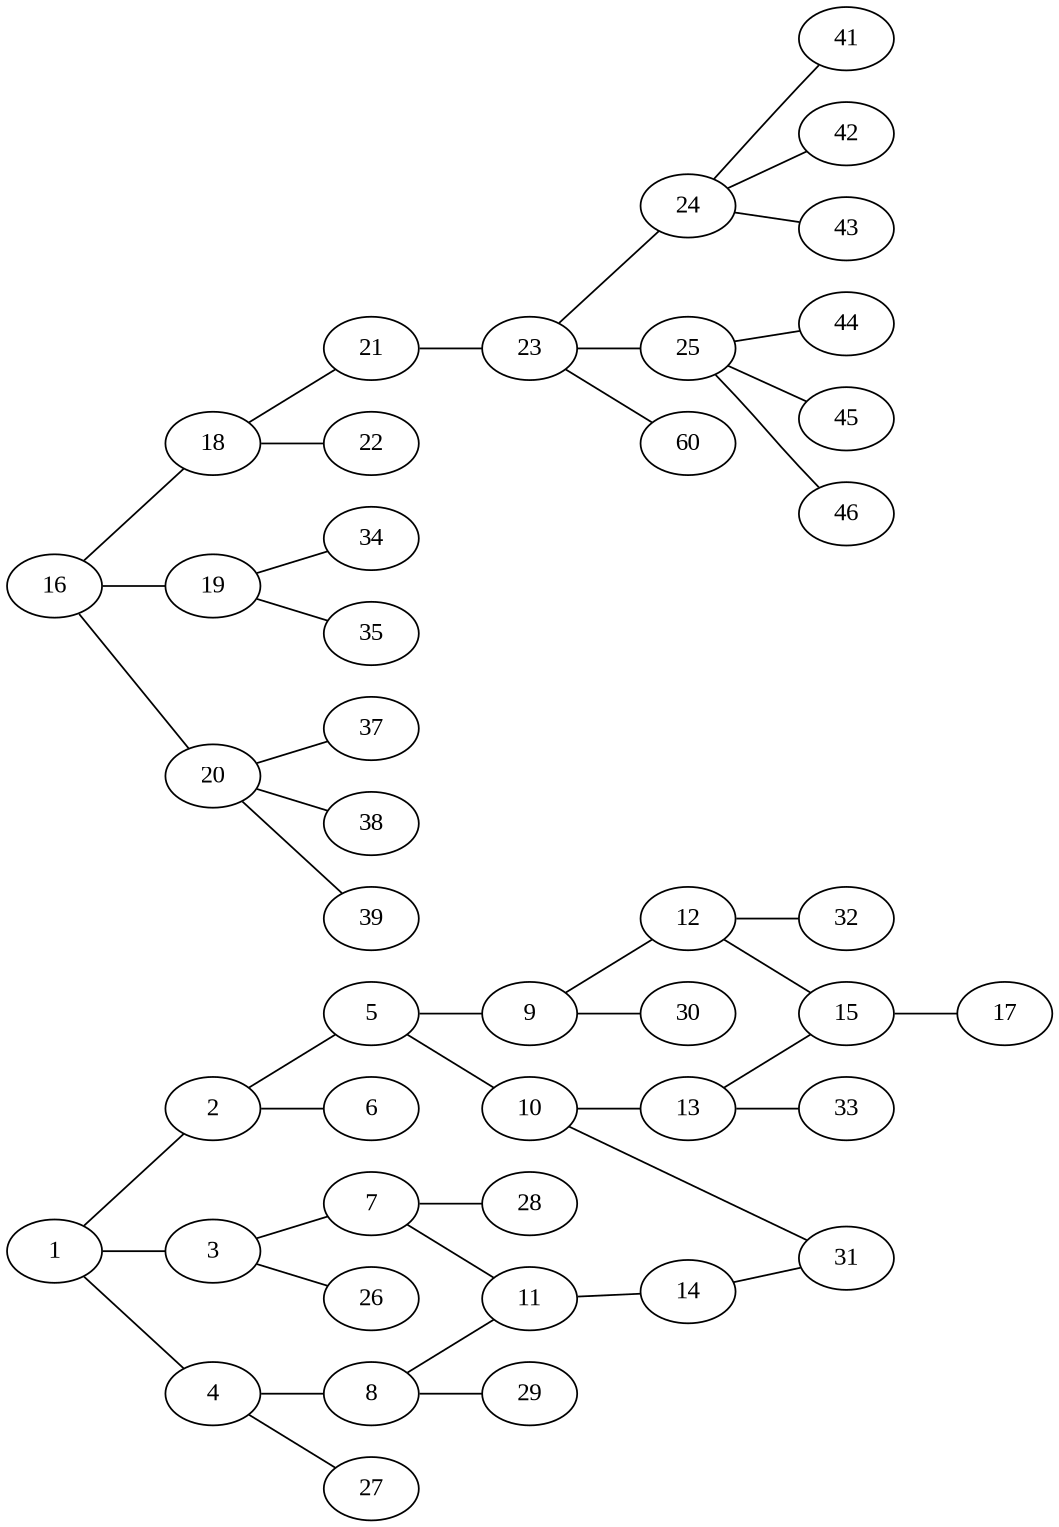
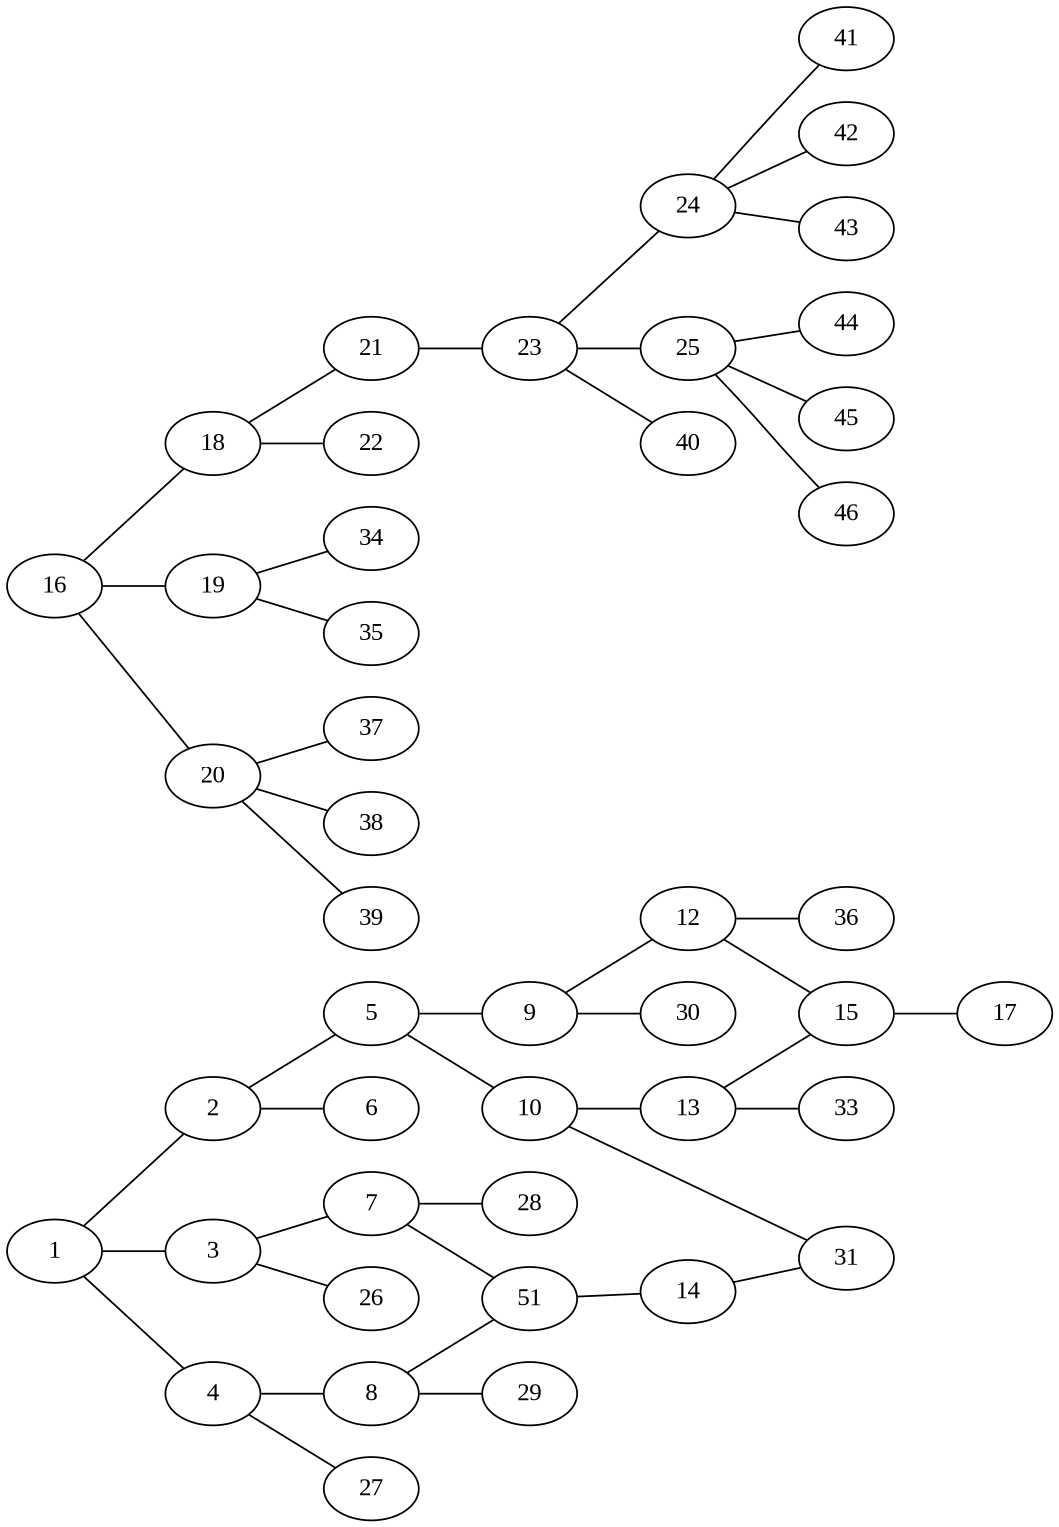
(688, 443) -> (688, 443)
(846, 919) -> (846, 919)
(530, 1299) -> (530, 1299)
